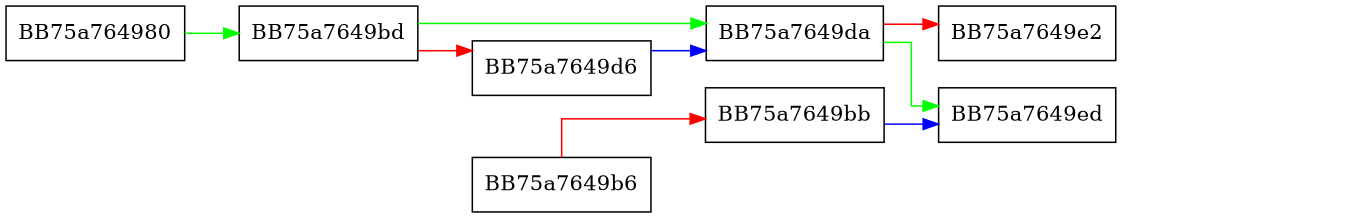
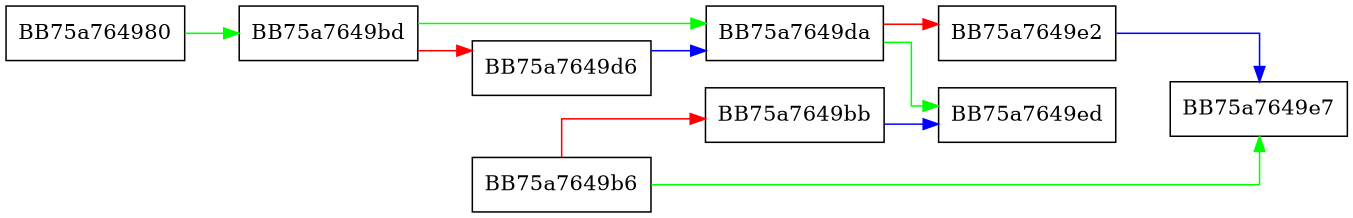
none -> (1259, 109)
